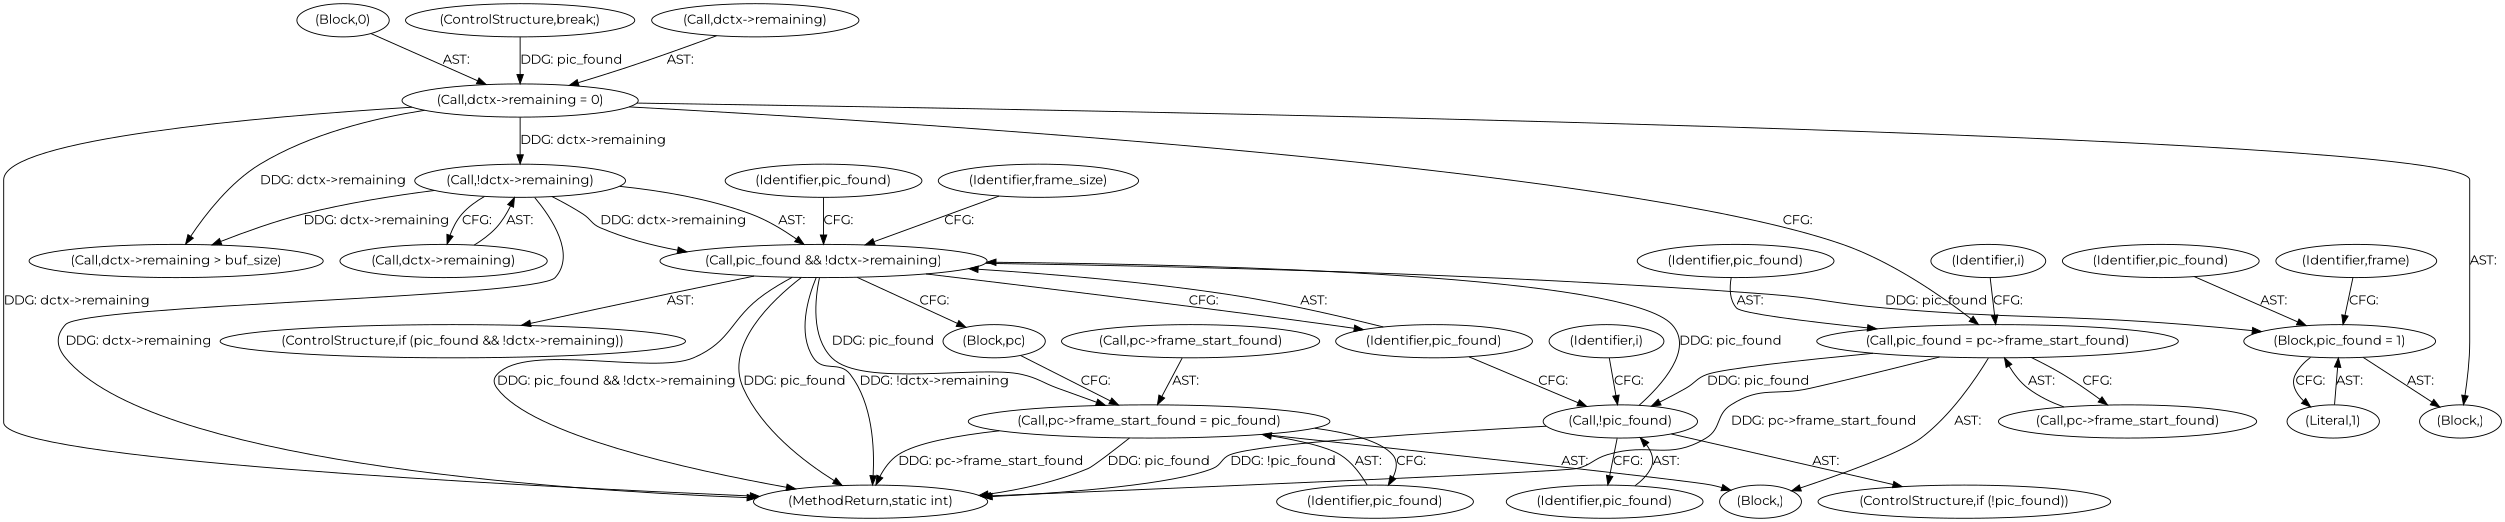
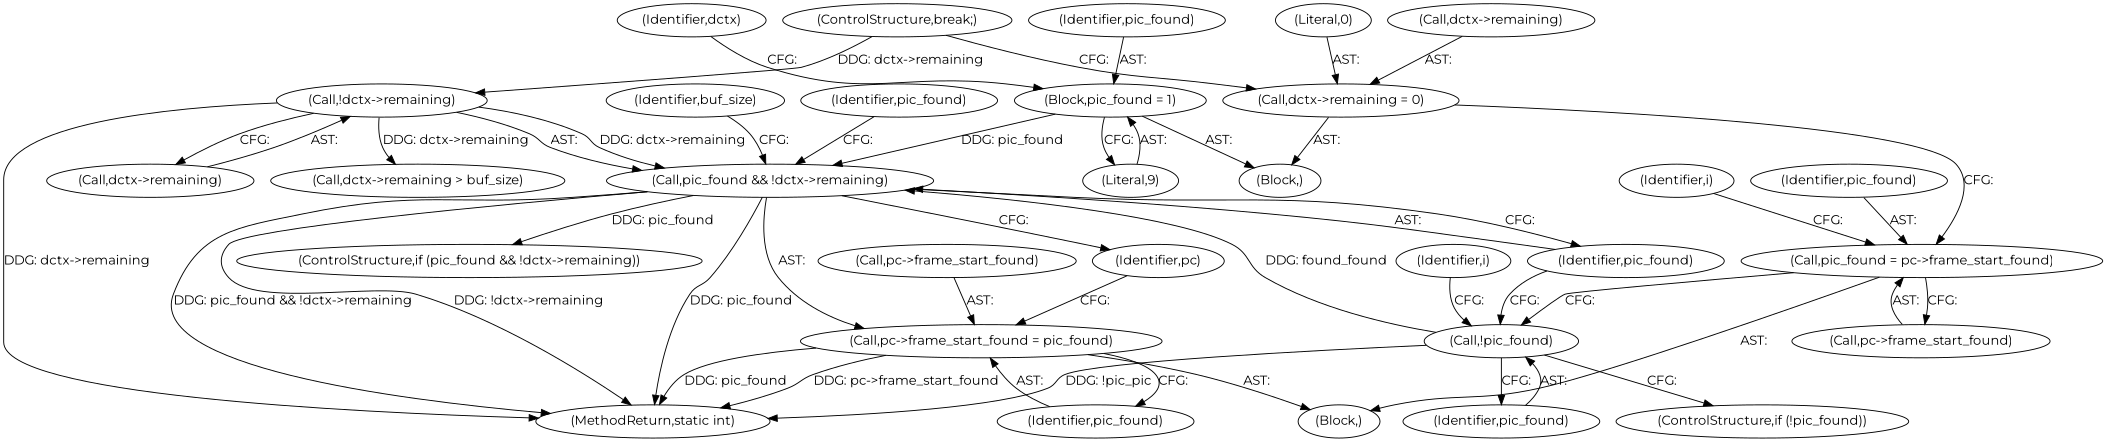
(343, 20) -> (1323, 20)
(572, 60) -> (1096, 60)
(520, 136) -> (682, 77)
(293, 147) -> none
(1038, 181) -> (695, 101)
(2356, 261) -> (692, 20)
(1620, 285) -> (949, 139)
(682, 301) -> (663, 221)
(883, 341) -> (794, 261)
(994, 341) -> (1158, 261)
(1731, 341) -> (1327, 261)
(1759, 381) -> (1582, 301)
(2333, 421) -> (1131, 181)
(44, 439) -> none
(1283, 462) -> (1109, 381)
(1828, 462) -> (1664, 381)
(1480, 474) -> none
